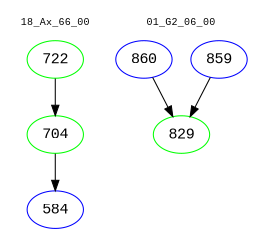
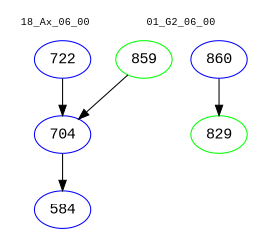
(56, 22) -> (56, 22)
(55, 59) -> (63, 59)
(219, 59) -> (144, 59)
(203, 92) -> (114, 87)
(55, 135) -> (63, 135)
